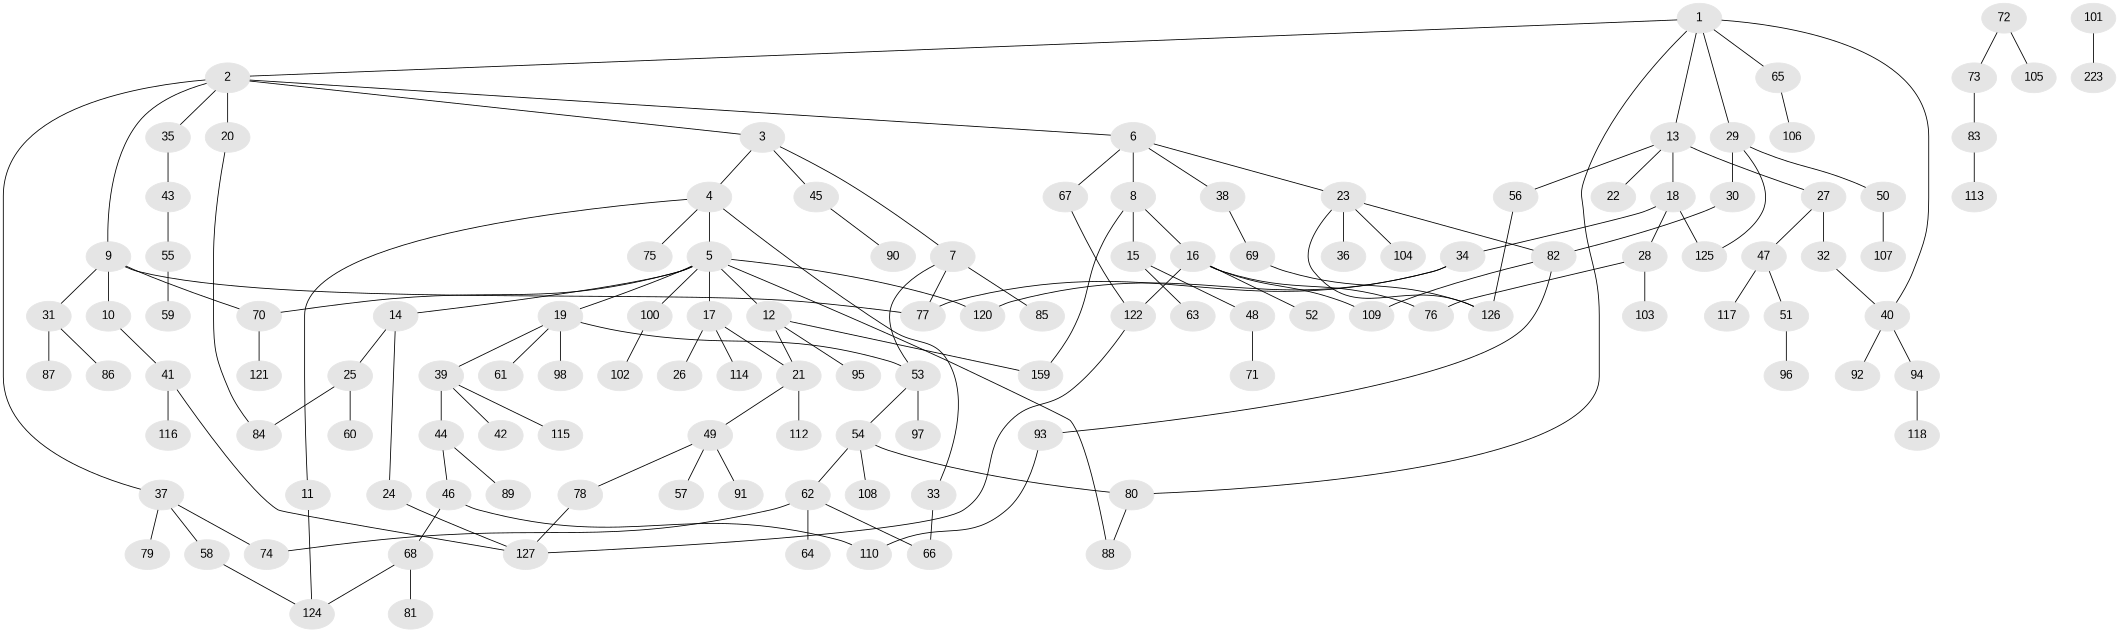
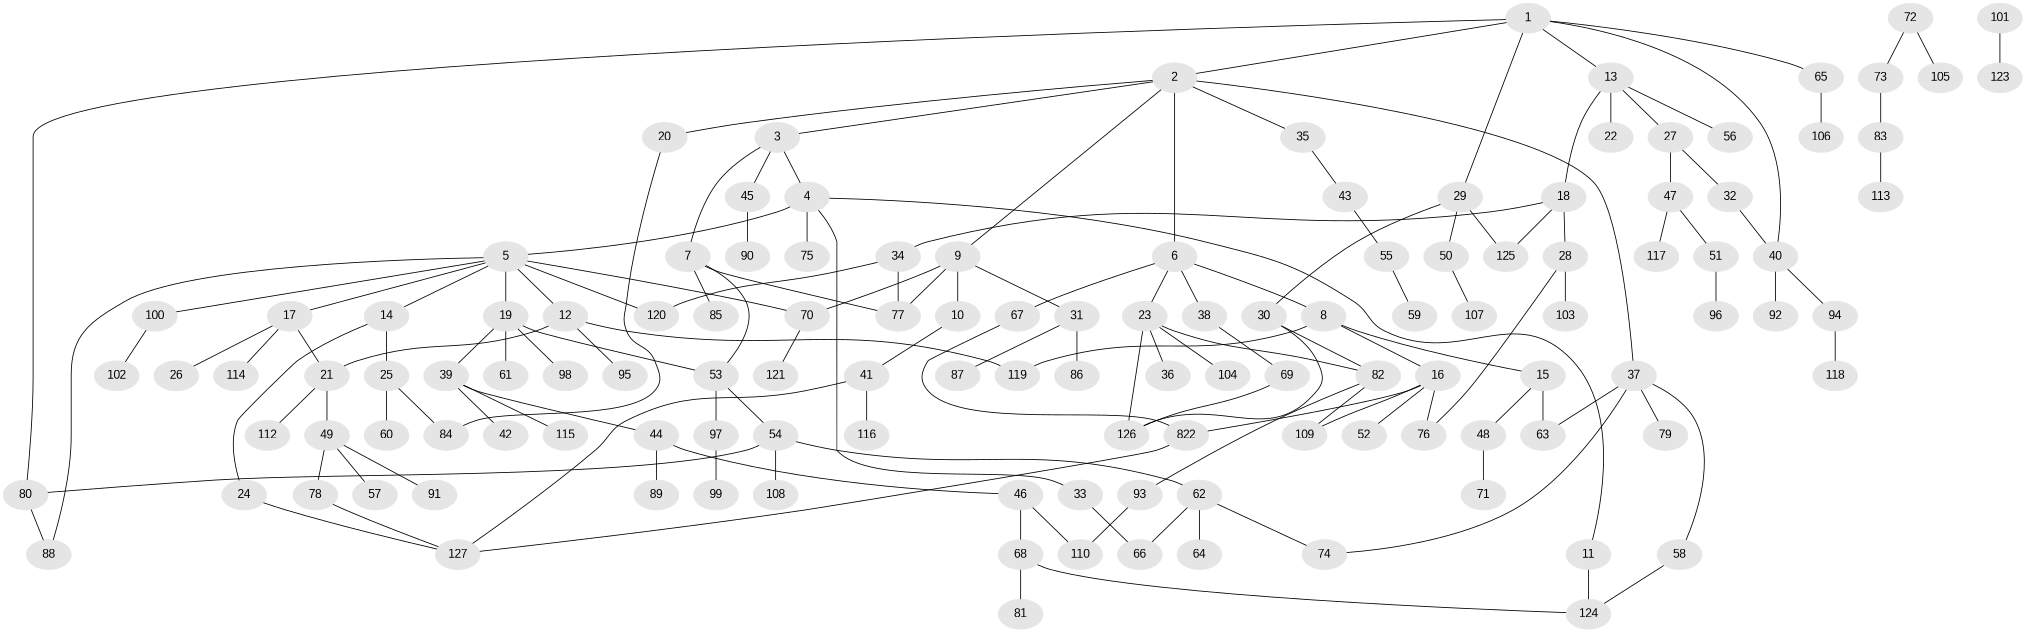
(2093, 78) -> (2000, 78)
(1503, 256) -> (1249, 418)
(1133, 316) -> (1186, 435)
(1041, 376) -> (1017, 376)
none -> (1588, 406)
none -> (716, 495)
